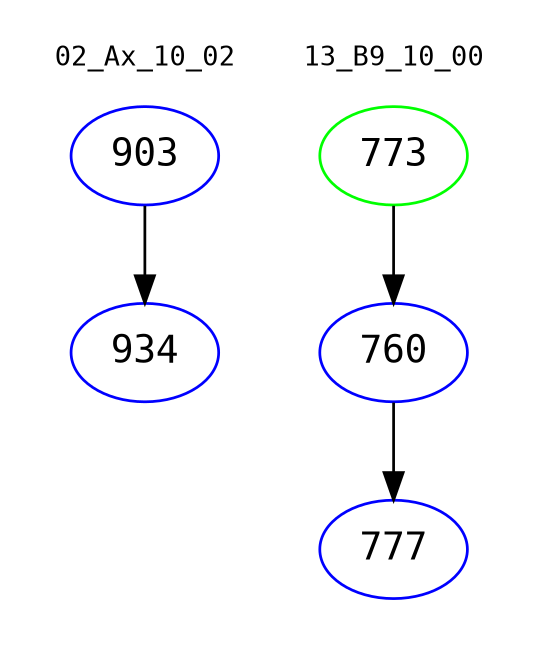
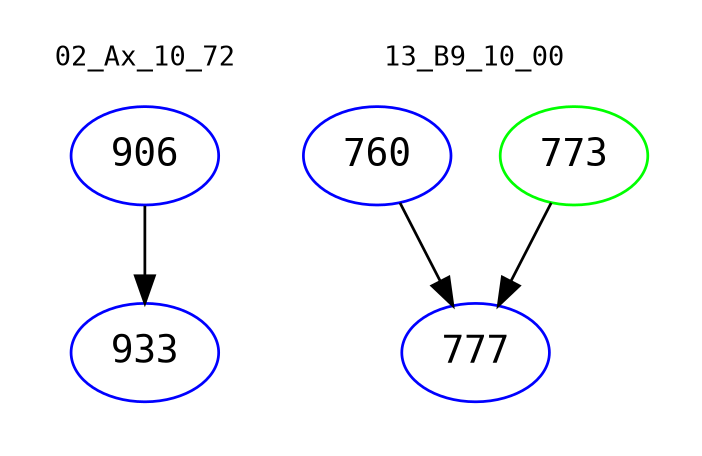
(146, 59) -> (146, 59)
(145, 156) -> (145, 156)
(394, 241) -> (531, 242)
(145, 353) -> (145, 353)
